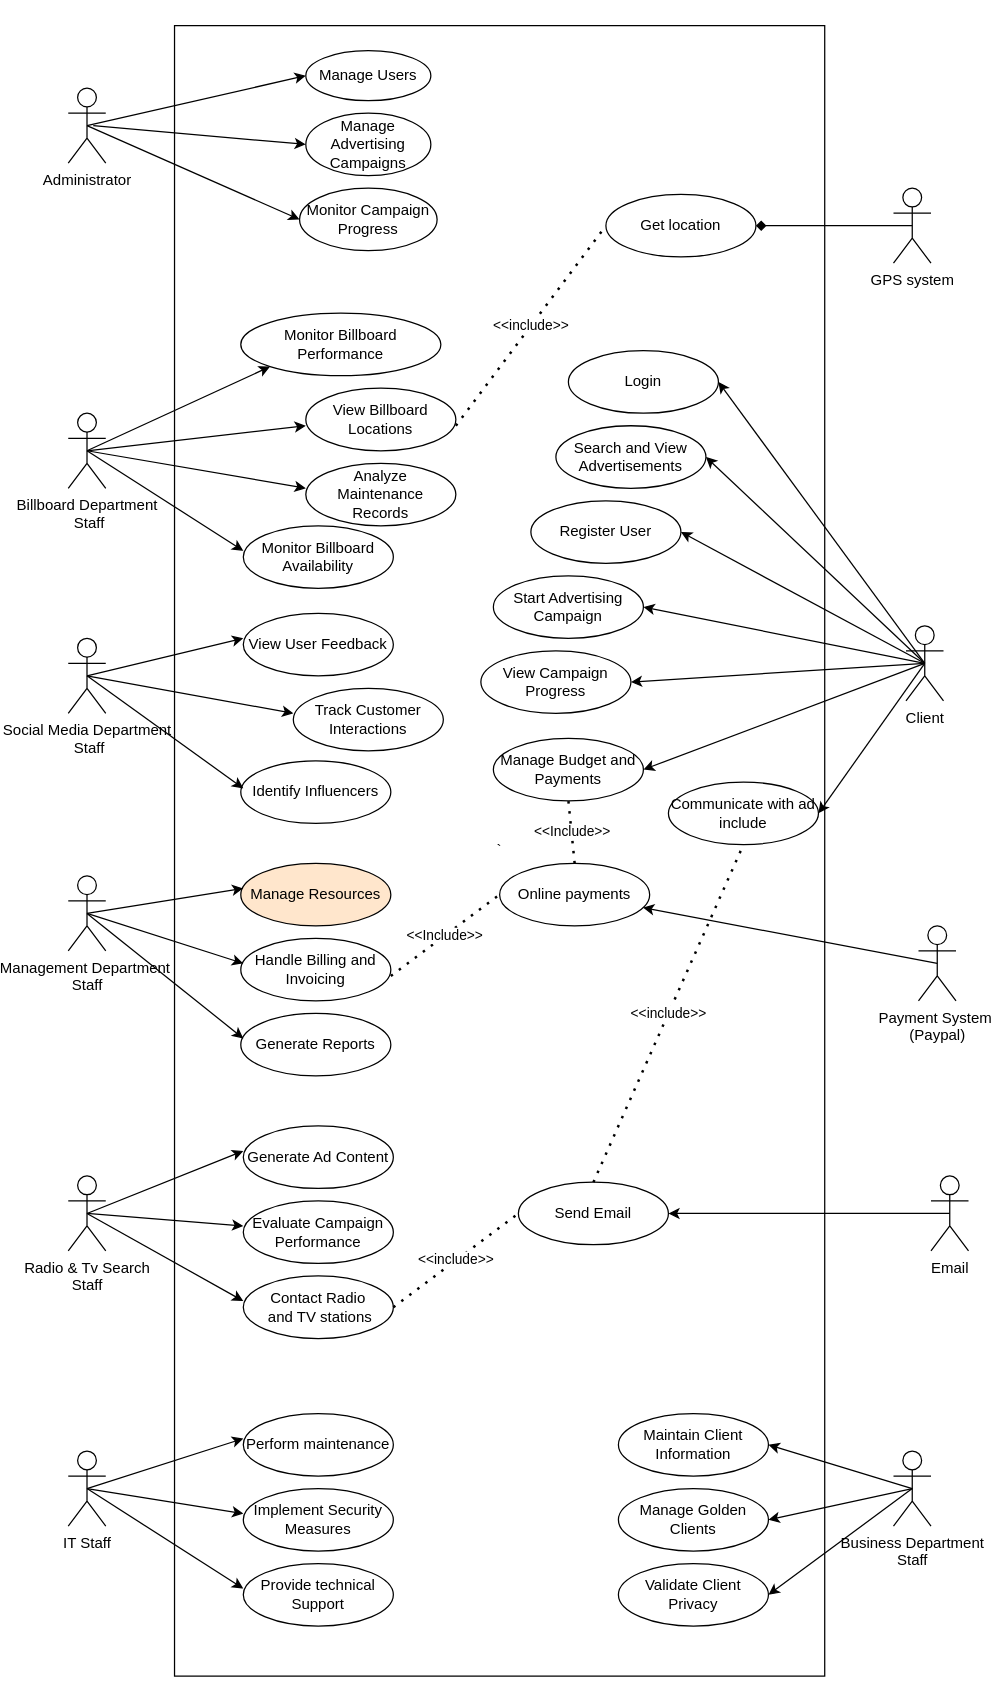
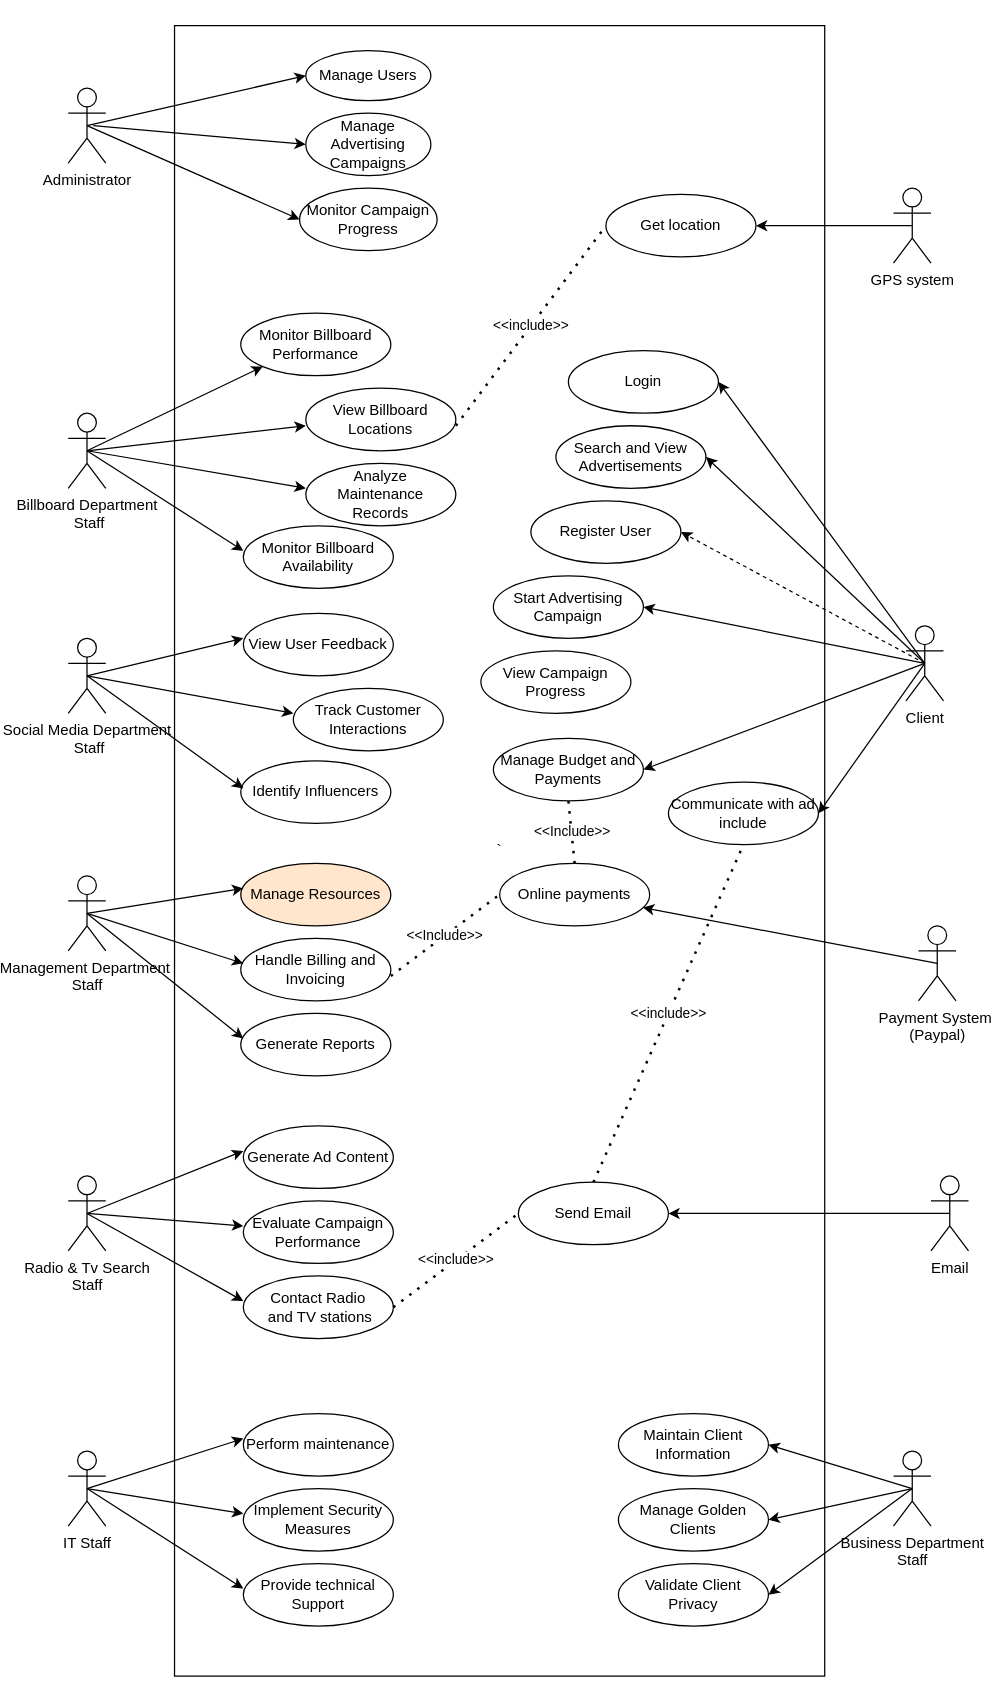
(766, 226) -> (766, 226)
(341, 344) -> (316, 344)
(802, 597) -> (802, 597)
(777, 672) -> none
